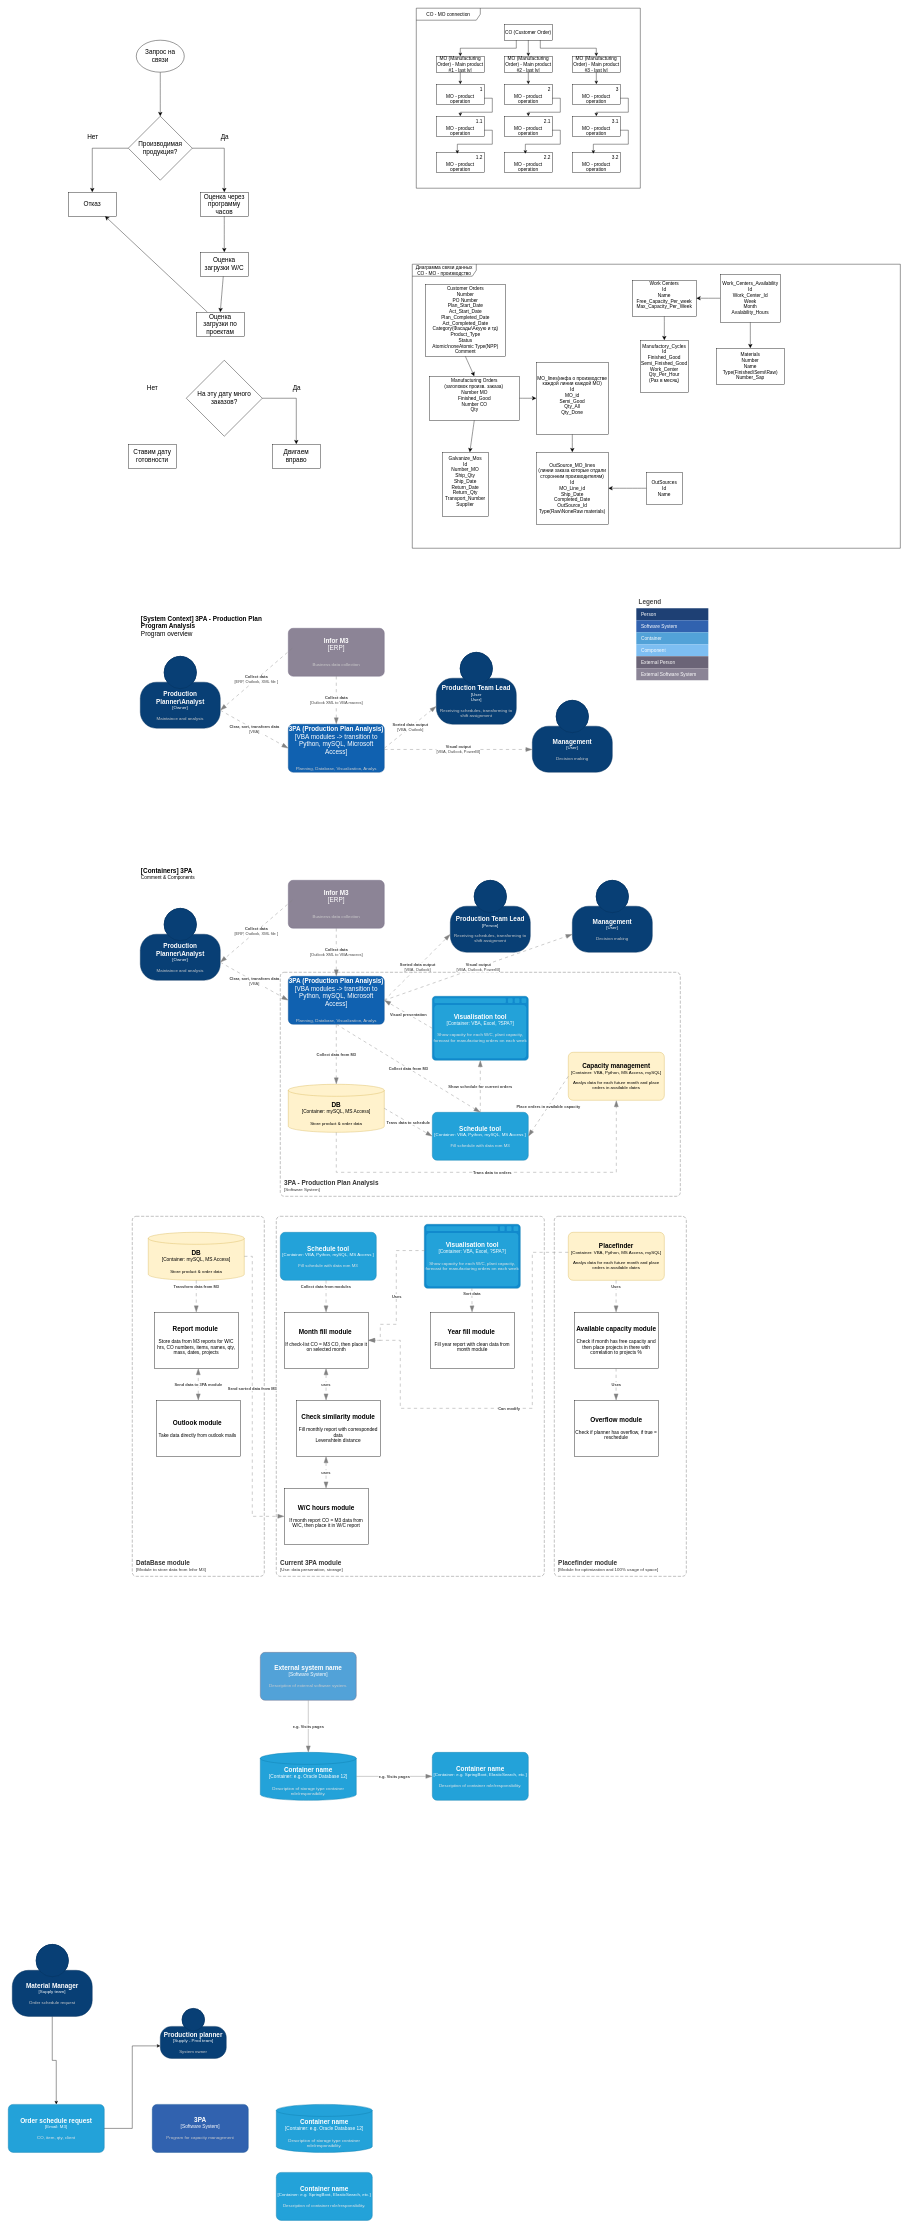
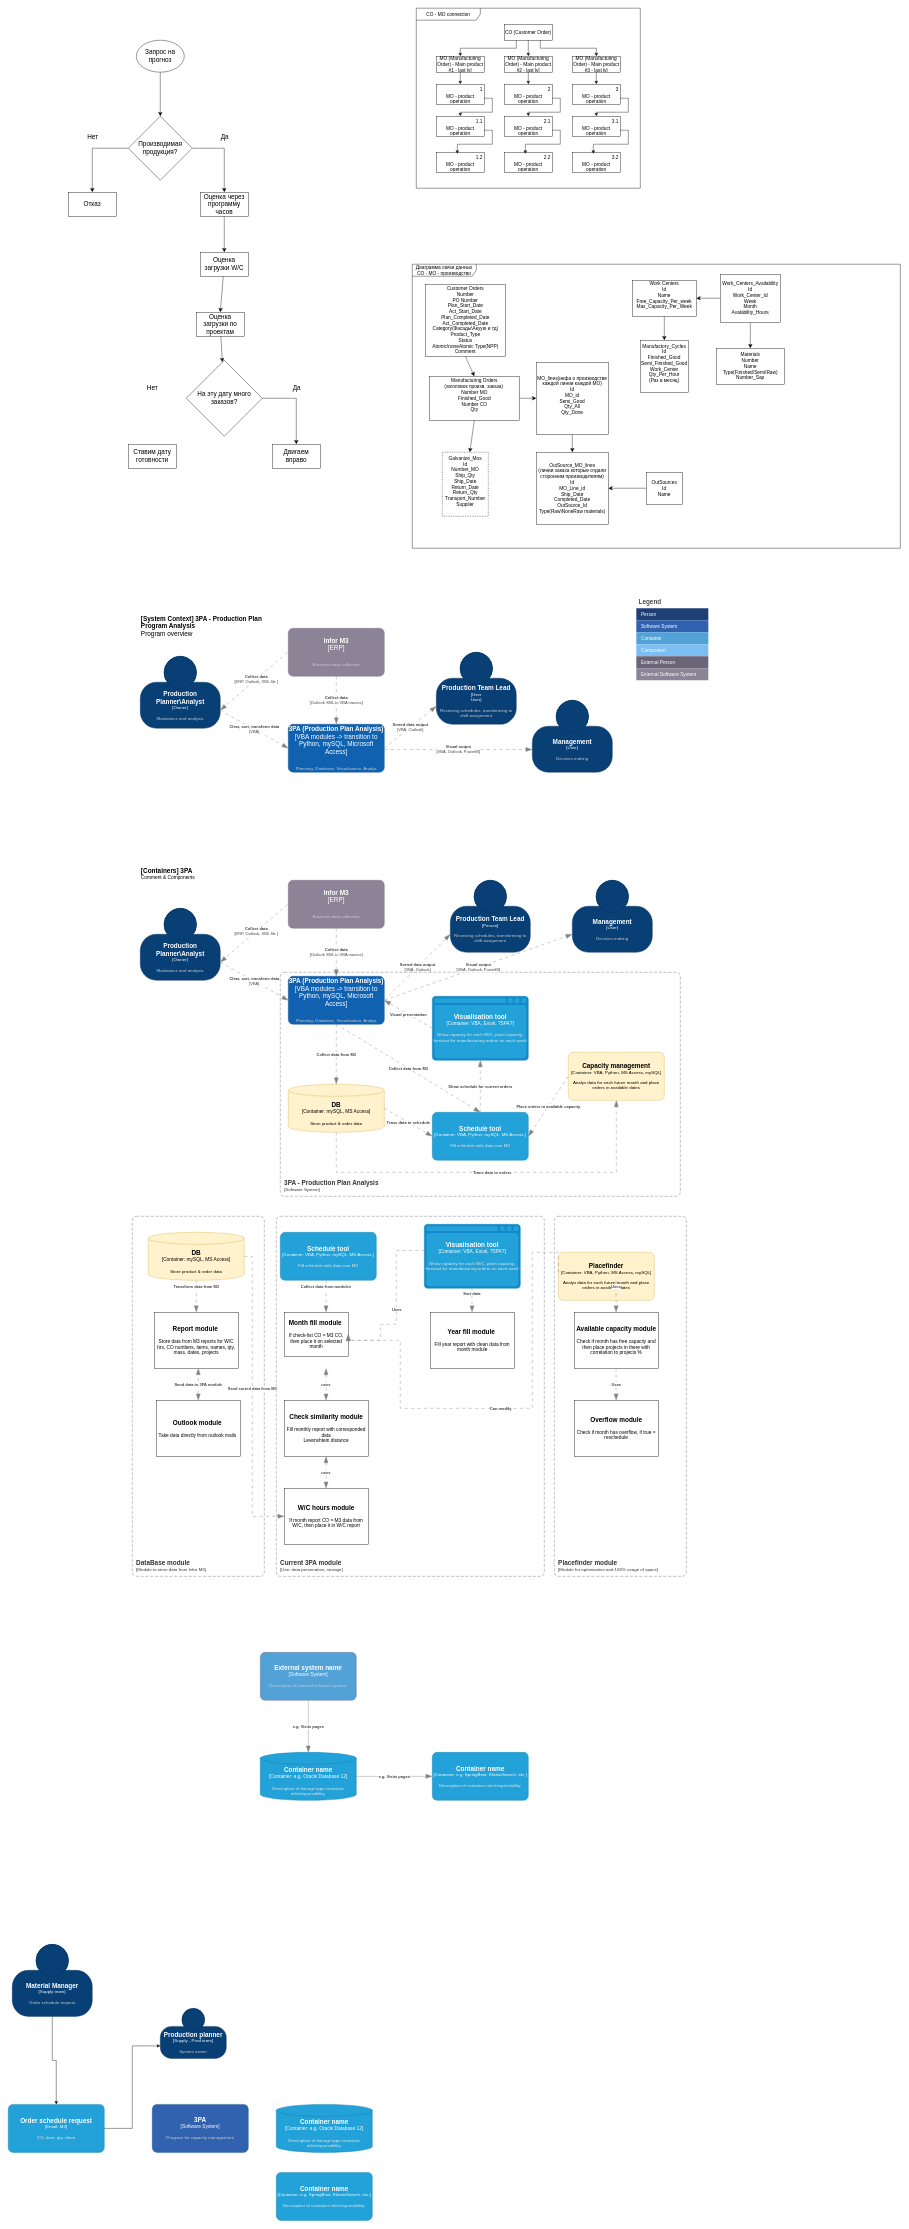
(160, 56) -> (160, 56)
(109, 220) -> (222, 357)
(465, 484) -> (465, 484)
(616, 1256) -> (606, 1276)
(326, 1340) -> (316, 1334)
(338, 1428) -> (326, 1428)
(616, 1428) -> (616, 1428)
